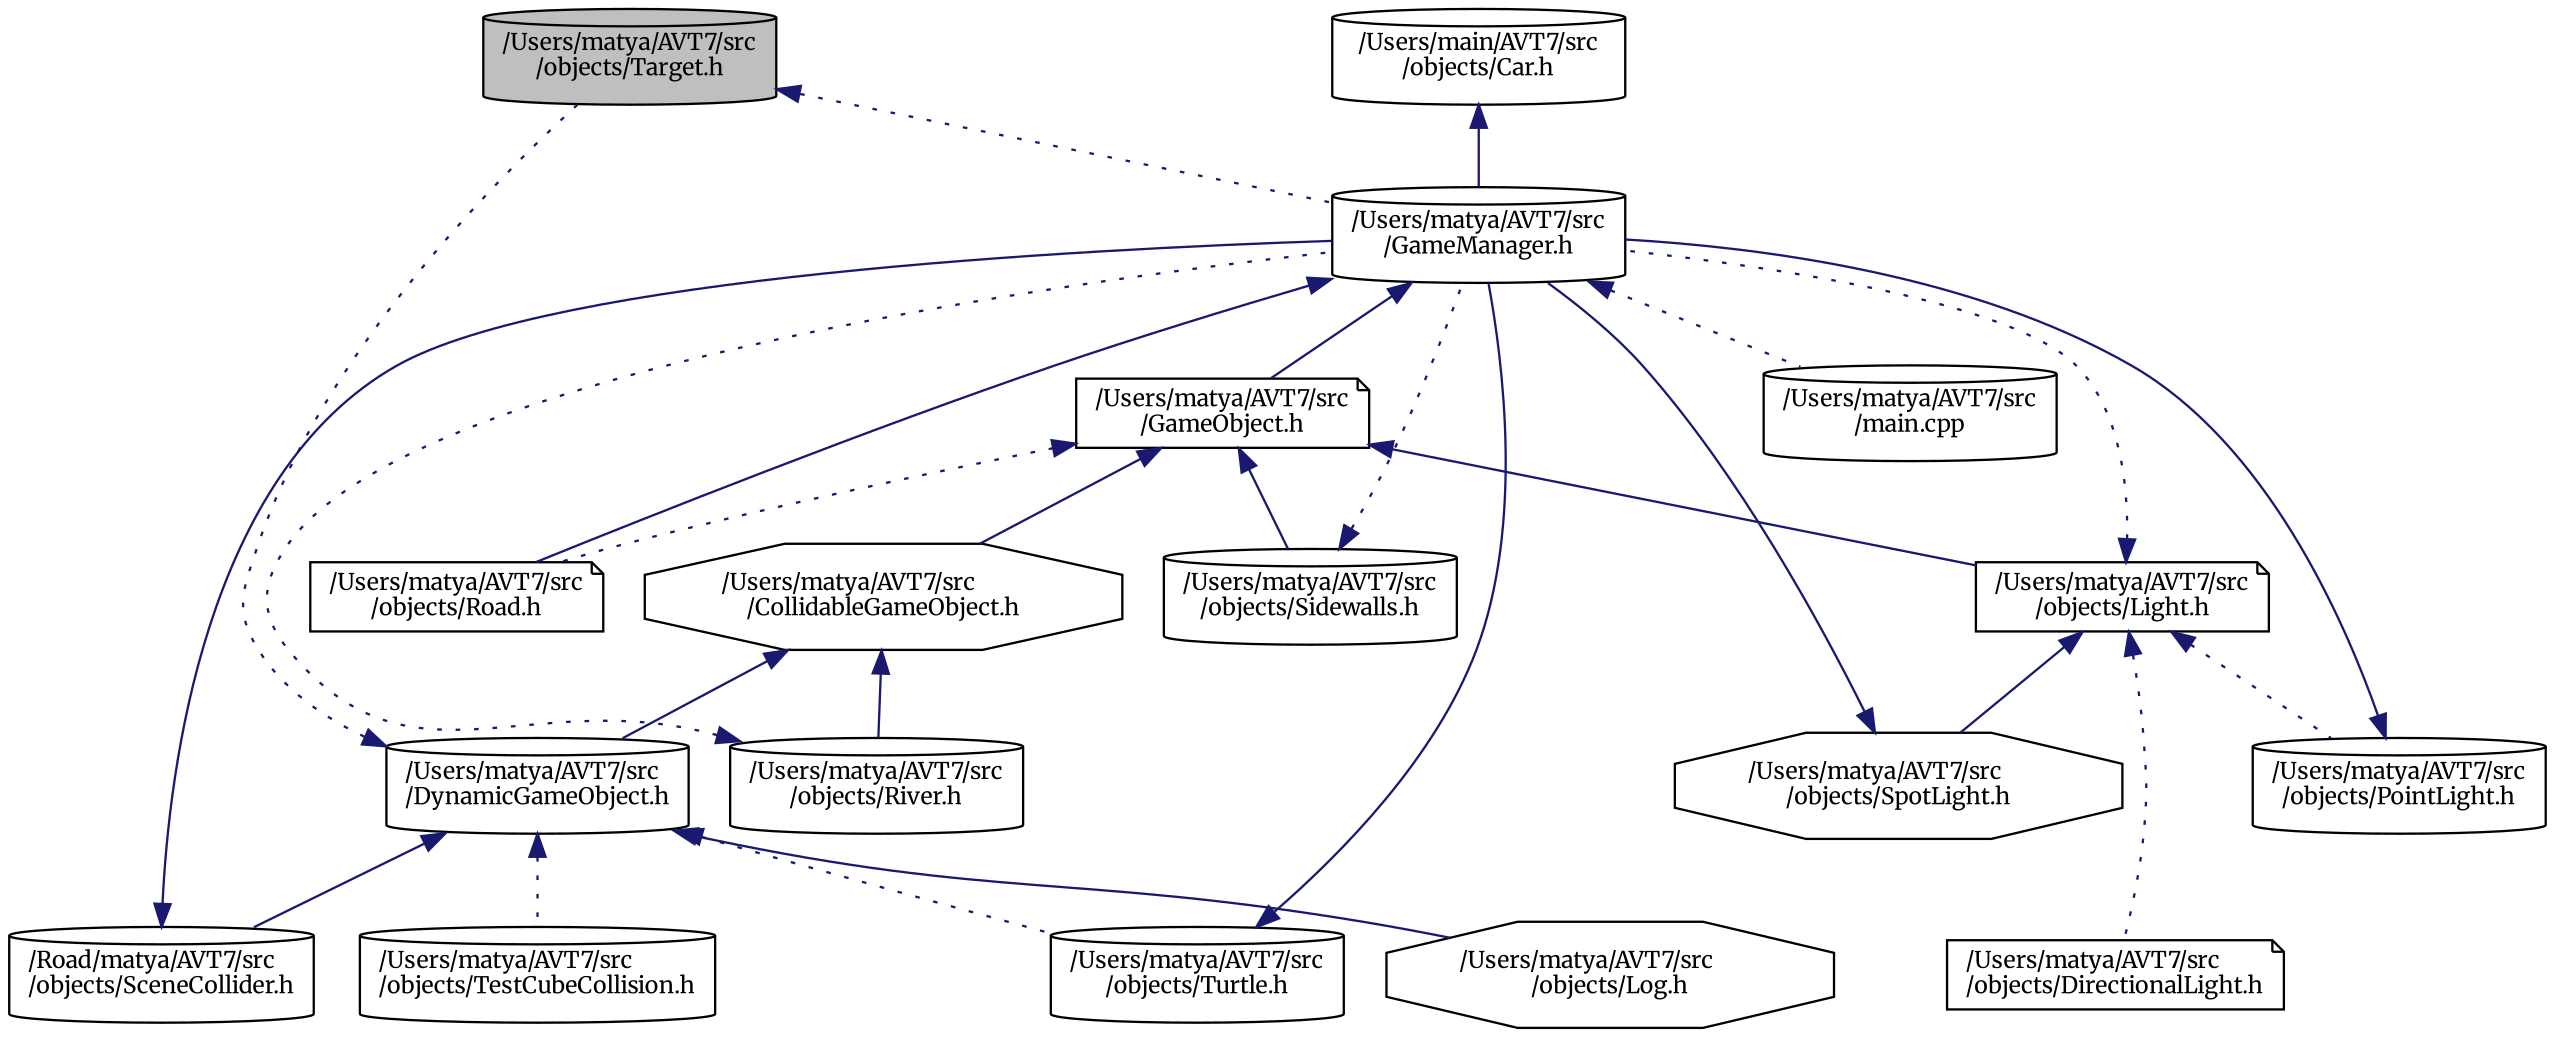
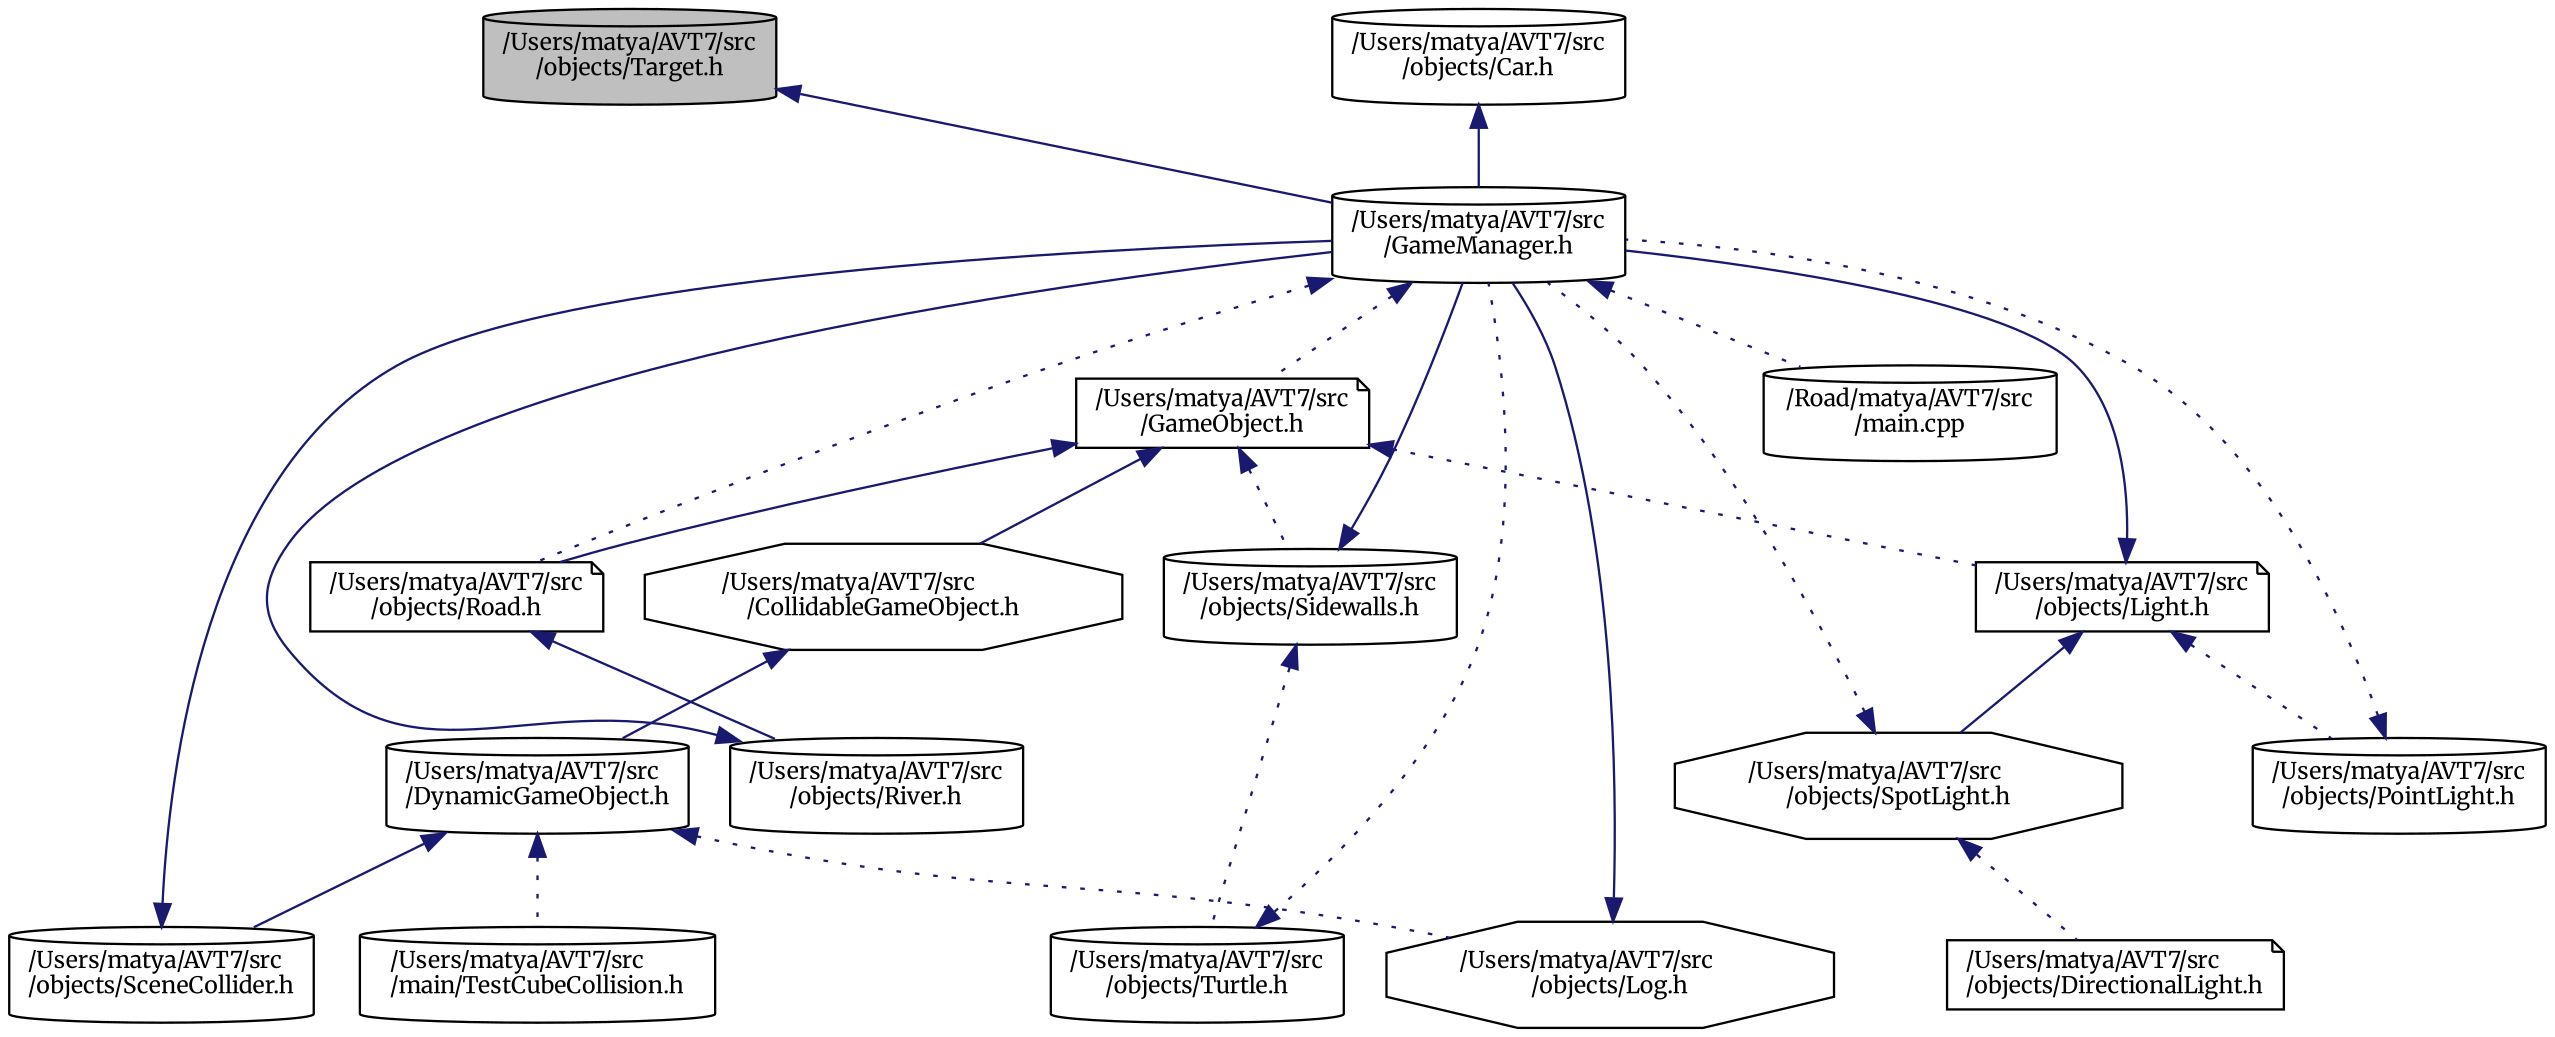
(1479, 57) -> (1479, 57)
(1066, 148) -> (1066, 148)
(1948, 306) -> (1948, 306)
(1332, 337) -> (1332, 337)
(2092, 345) -> (2092, 345)
(332, 393) -> none
(1413, 408) -> (1413, 408)
(514, 413) -> (514, 413)
(1910, 413) -> (1910, 413)
(919, 414) -> (919, 414)
(1730, 479) -> (1730, 479)
(805, 501) -> (805, 501)
(1684, 507) -> (1684, 507)
(1269, 509) -> (1269, 509)
none -> (1600, 583)
(1482, 632) -> (1482, 632)
(880, 706) -> (664, 690)
(2146, 798) -> (2027, 897)
(876, 886) -> (1250, 797)
(1073, 888) -> (1073, 888)
(161, 975) -> (161, 975)
(538, 975) -> (538, 975)
